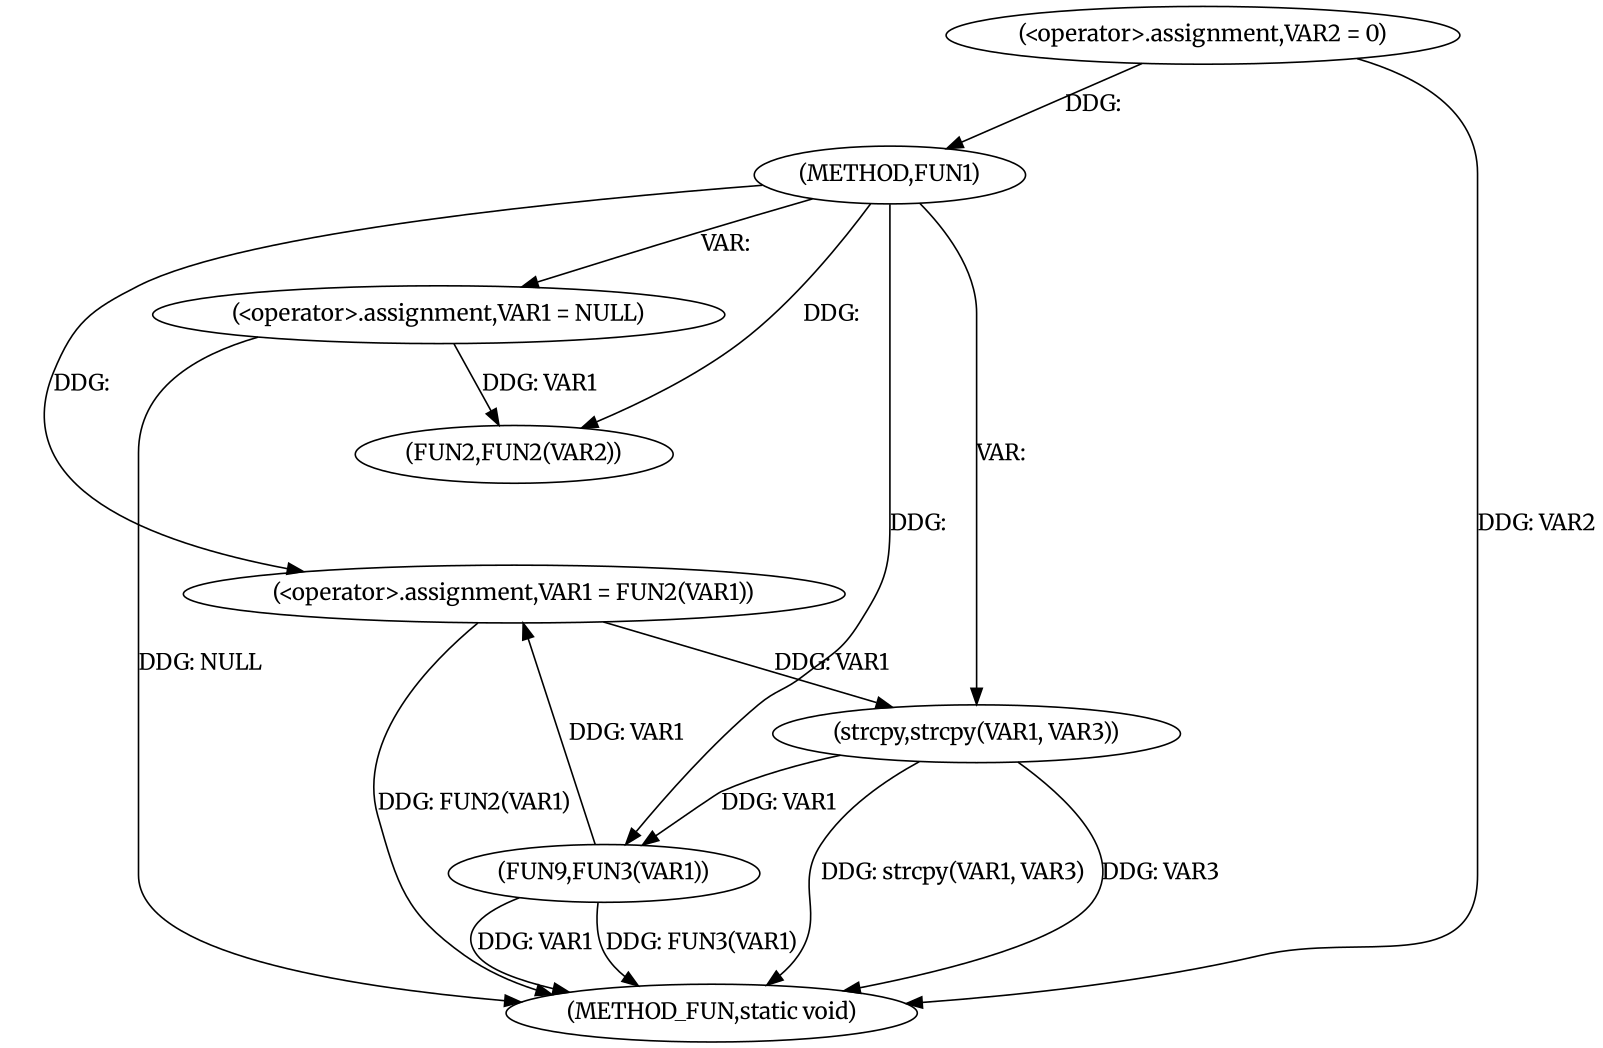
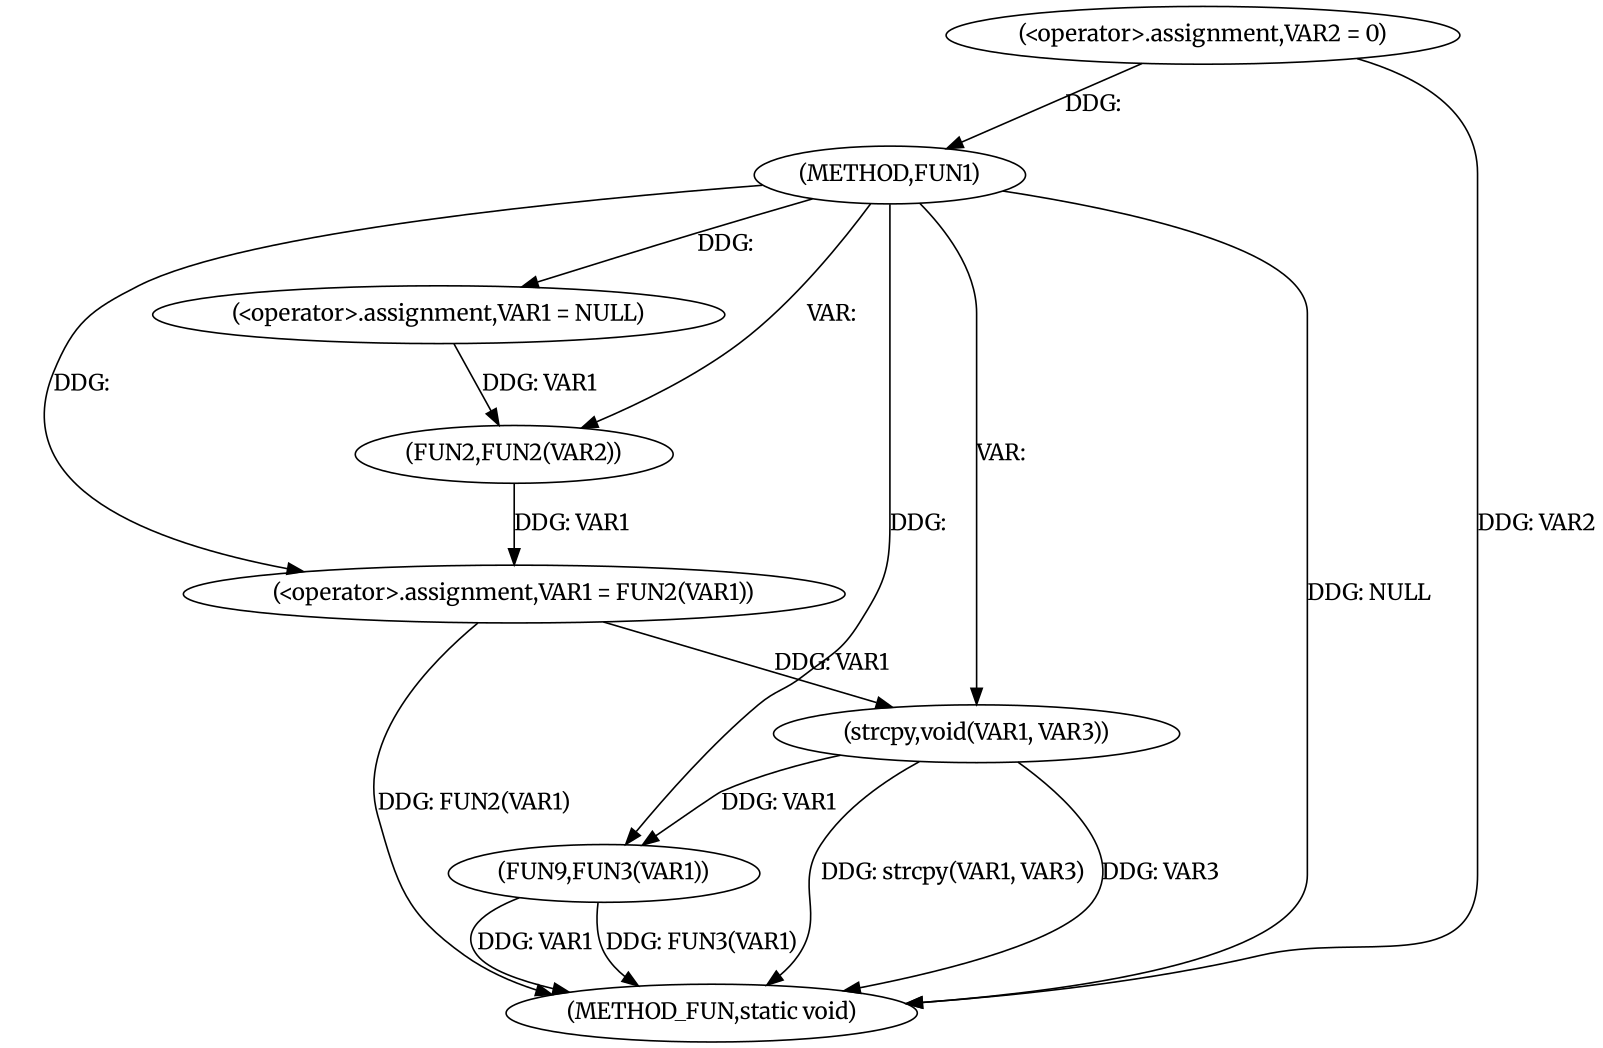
(729, 245) -> (729, 245)
(835, 315) -> (835, 315)
(977, 734) -> (977, 734)
(562, 742) -> (514, 516)
(139, 777) -> (1307, 636)
